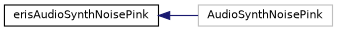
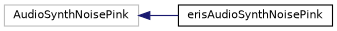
(184, 16) -> (164, 16)
